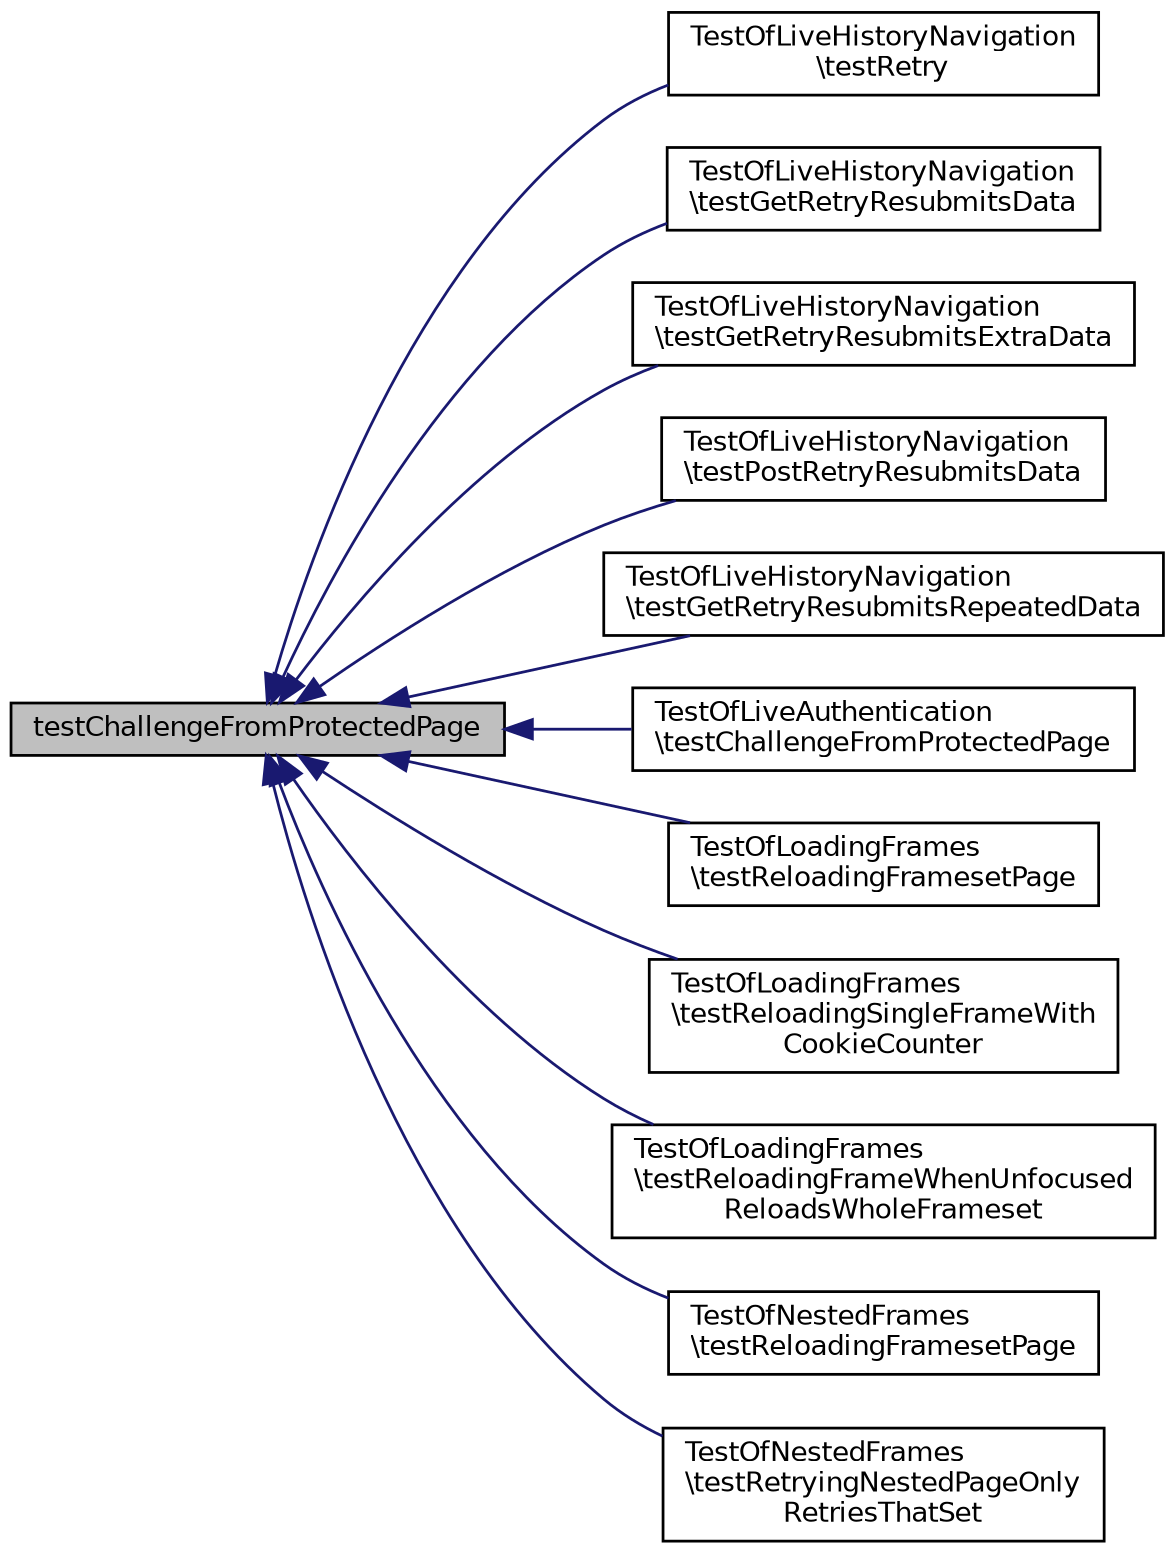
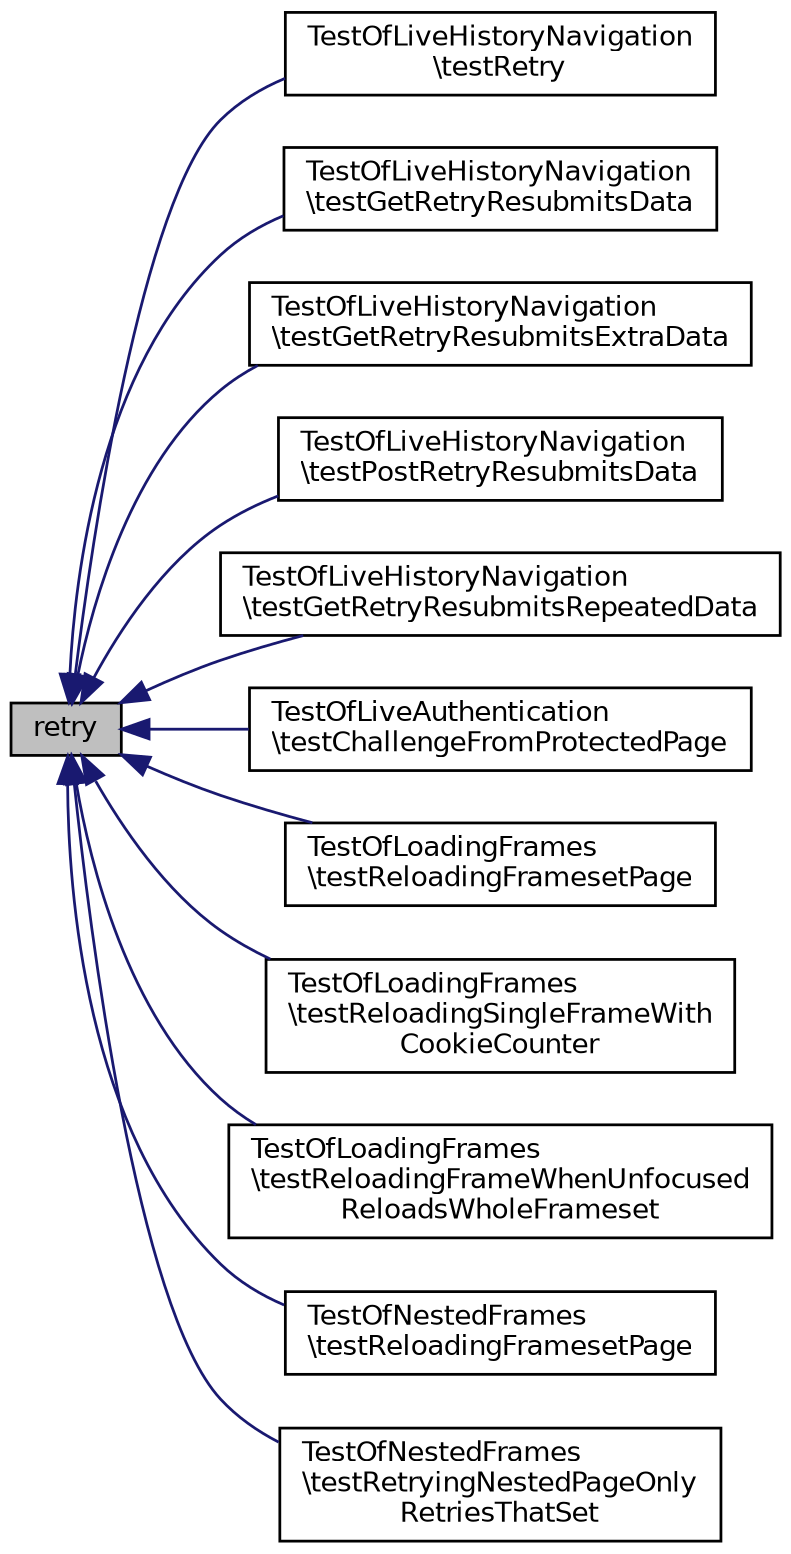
(258, 729) -> (66, 729)
